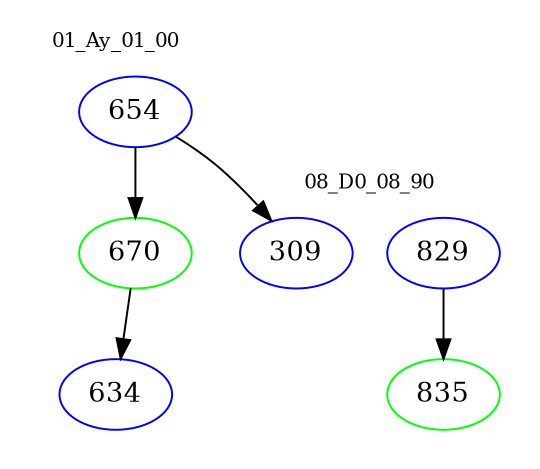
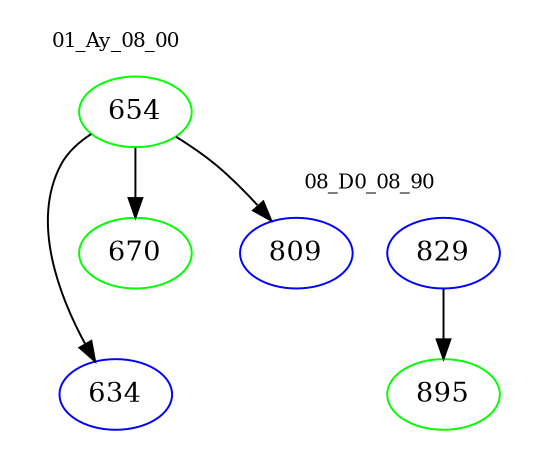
(116, 42) -> (116, 42)
(135, 112) -> (135, 112)
(296, 253) -> (296, 253)
(127, 314) -> (49, 235)
(444, 394) -> (444, 394)
